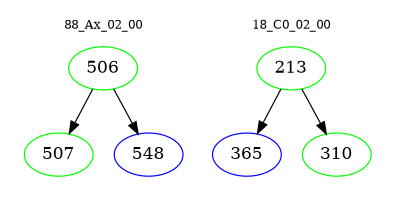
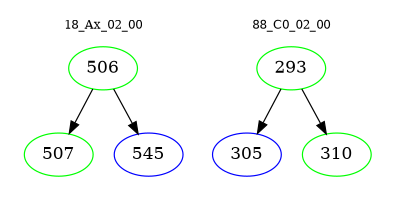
(104, 26) -> (104, 26)
(292, 26) -> (292, 26)
(291, 68) -> (291, 68)
(149, 155) -> (149, 155)
(247, 155) -> (247, 155)
